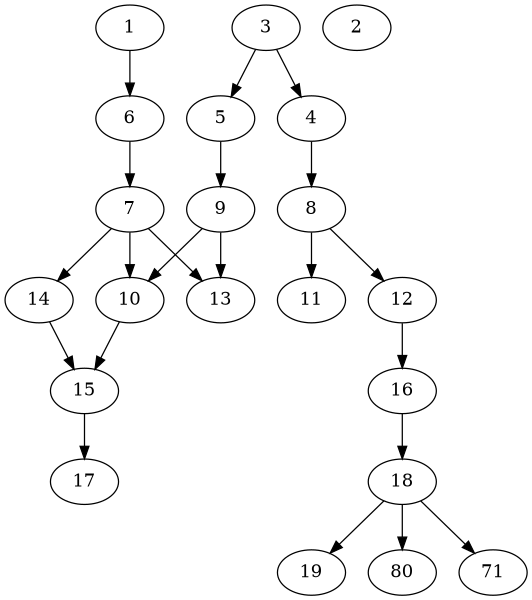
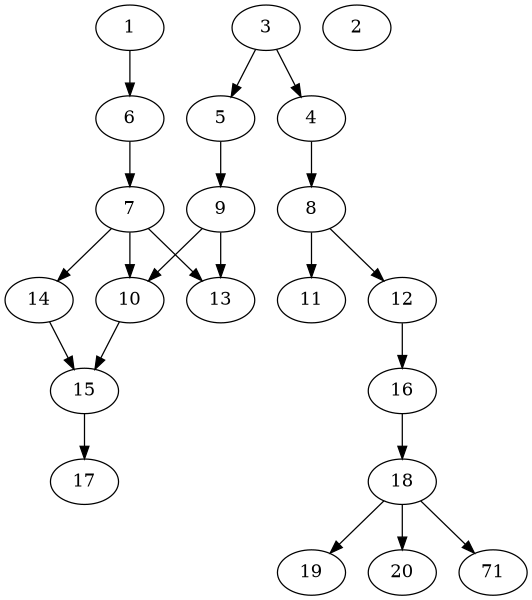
(402, 573) -> (402, 573)
